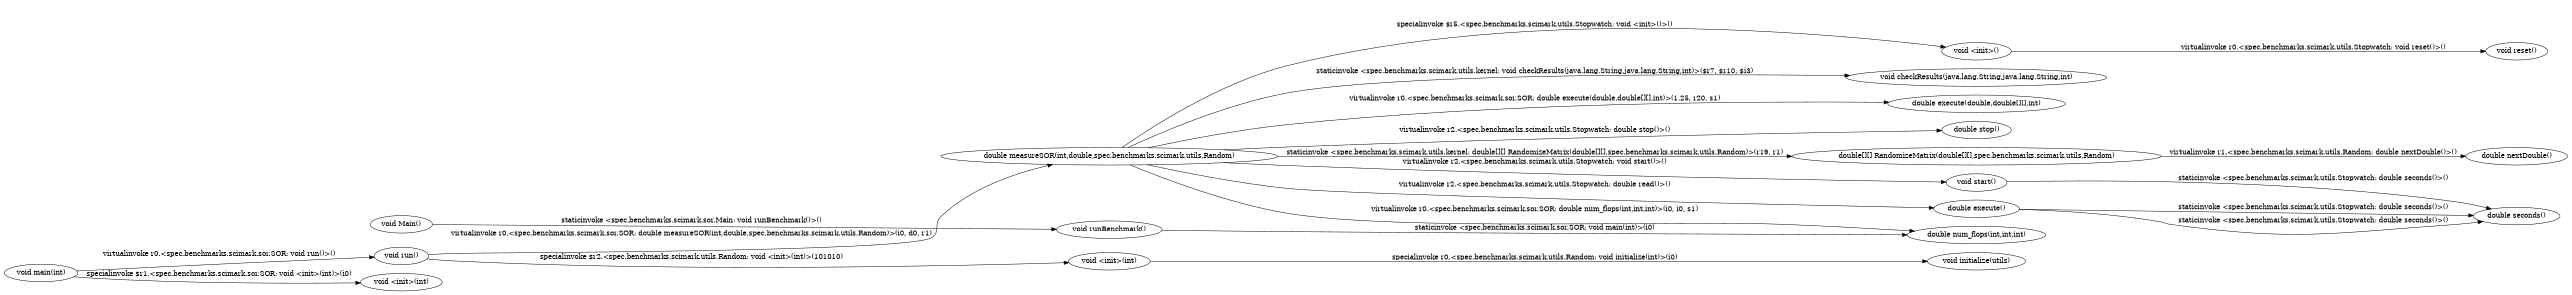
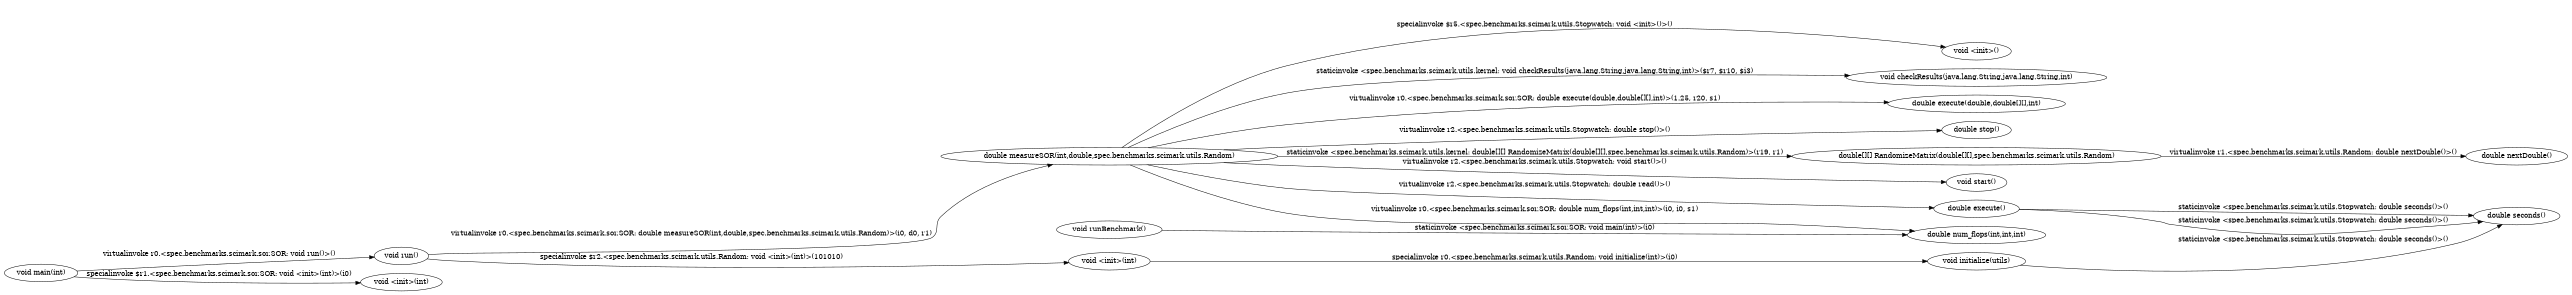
(2517, 51) -> none
(2247, 184) -> (2262, 269)
(401, 224) -> none
